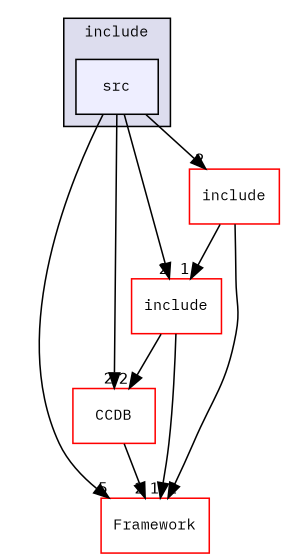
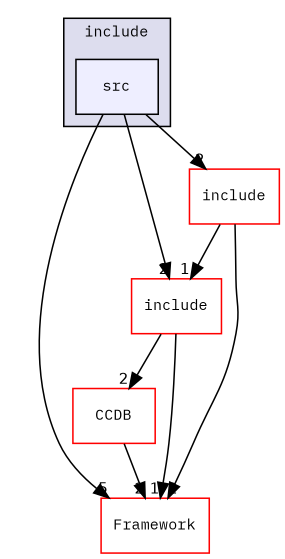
(116, 244) -> none
